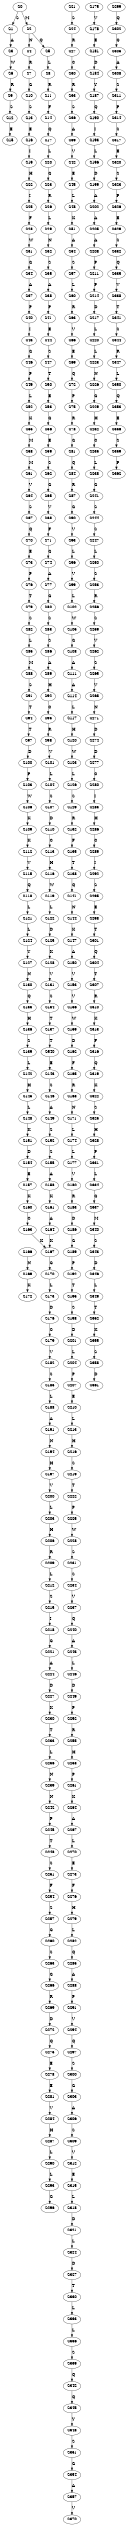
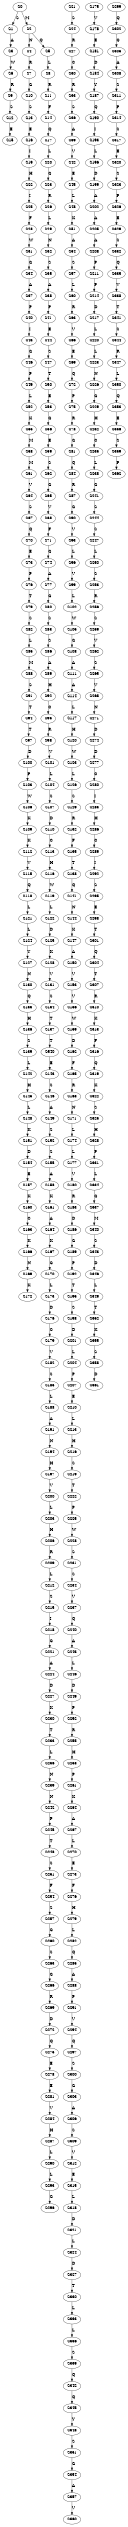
(38, 1240) -> (27, 1240)
(72, 2520) -> (72, 2520)
